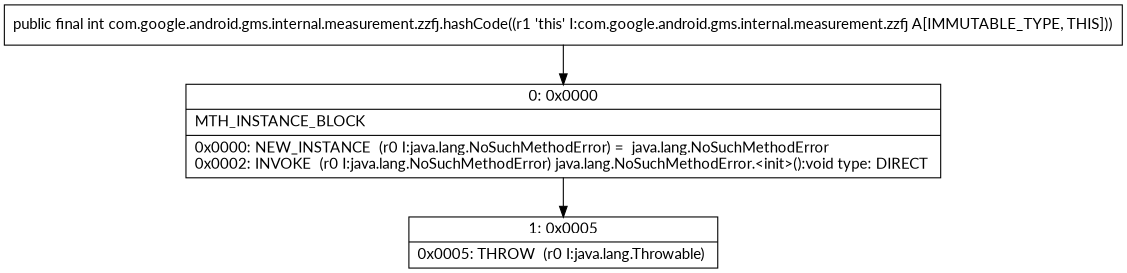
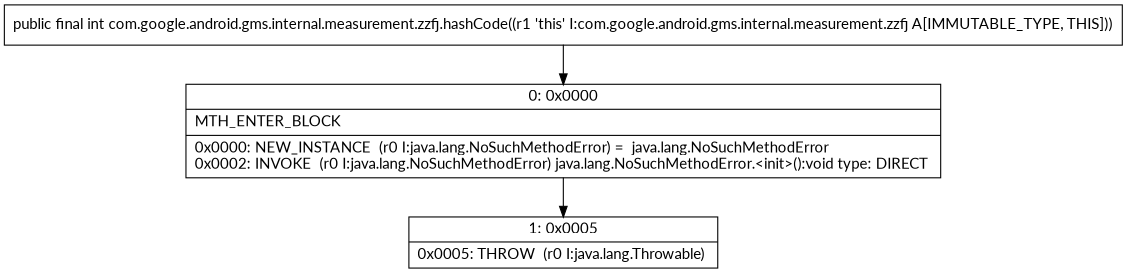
(280, 122) -> (268, 122)
